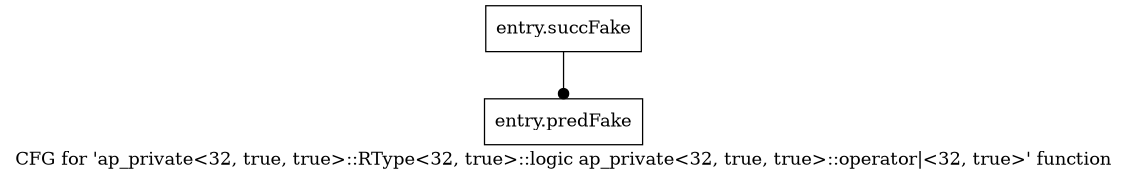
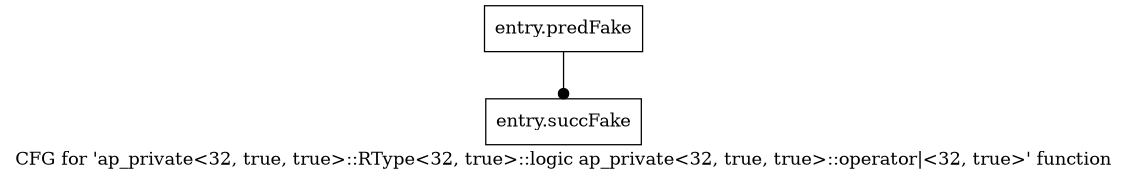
(564, 70) -> (564, 70)
